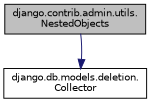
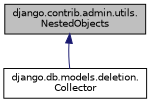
(82, 46) -> (69, 56)
